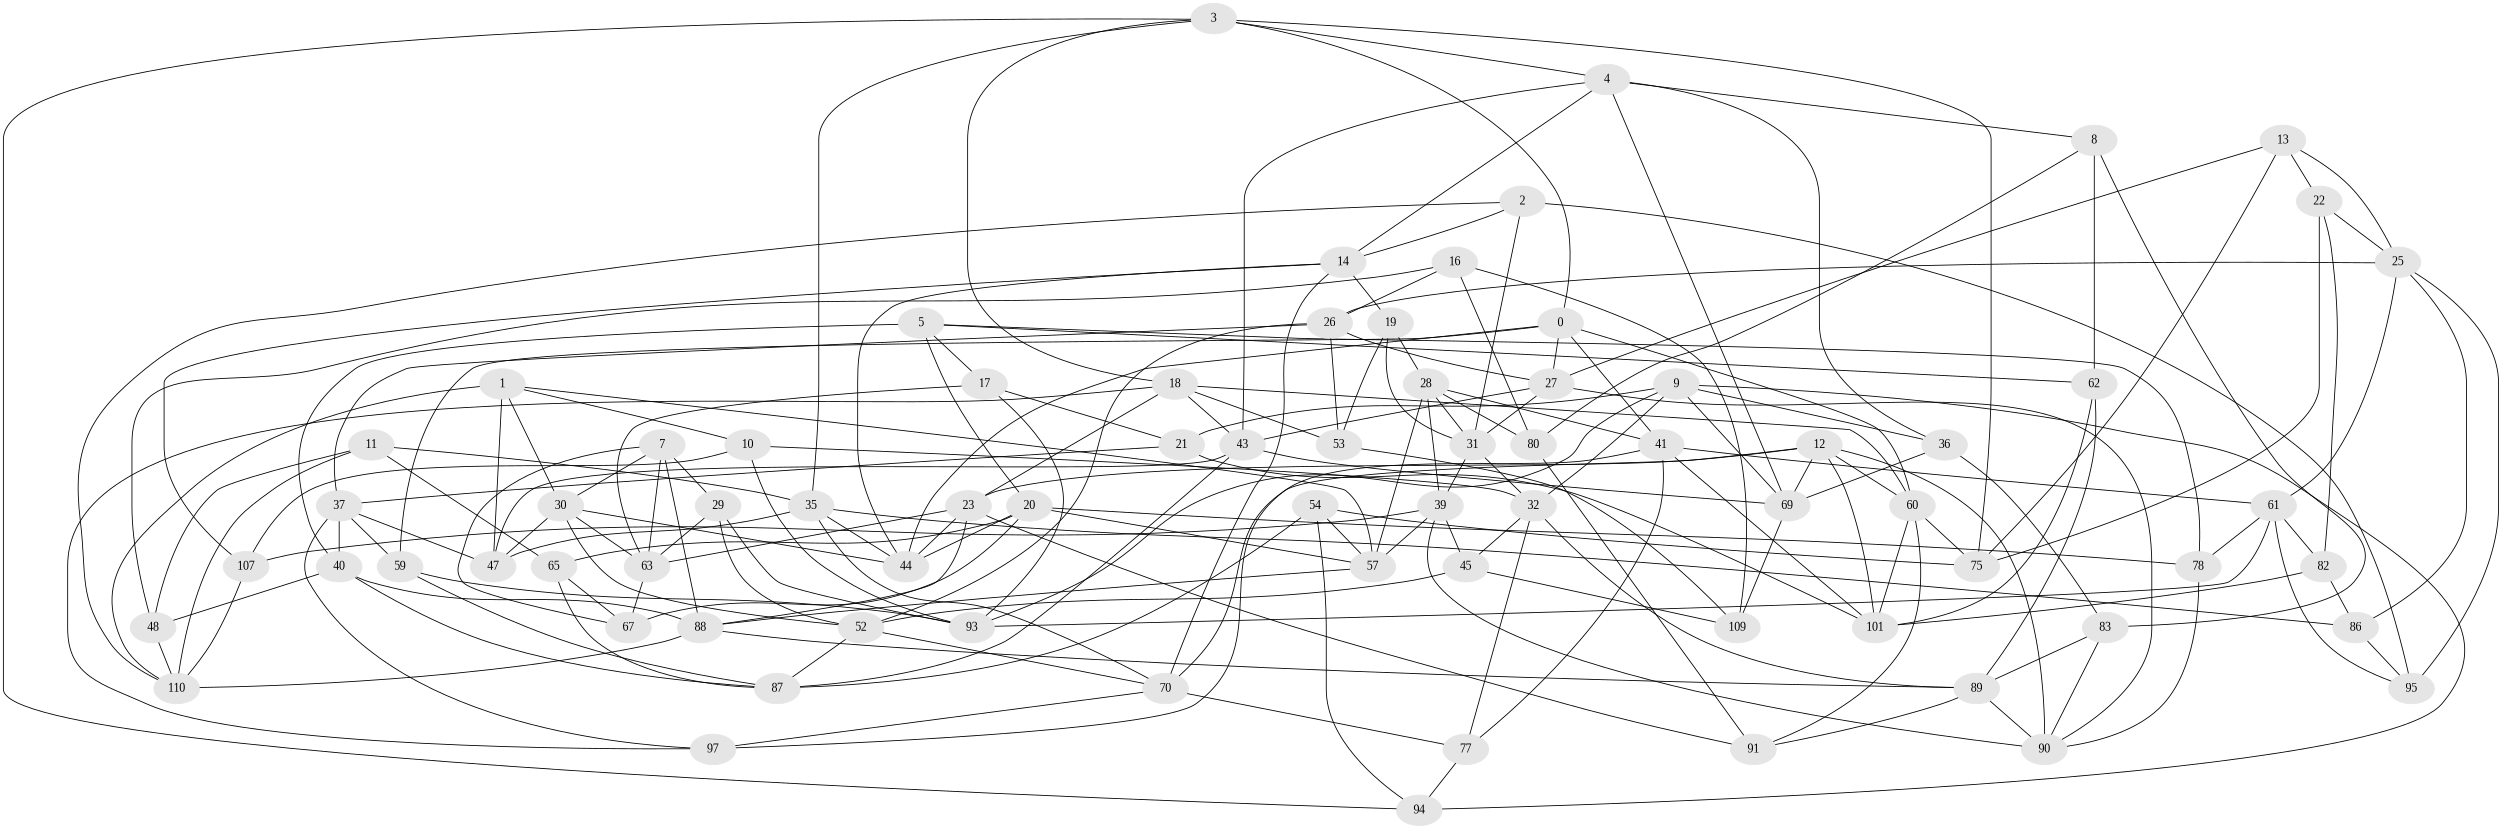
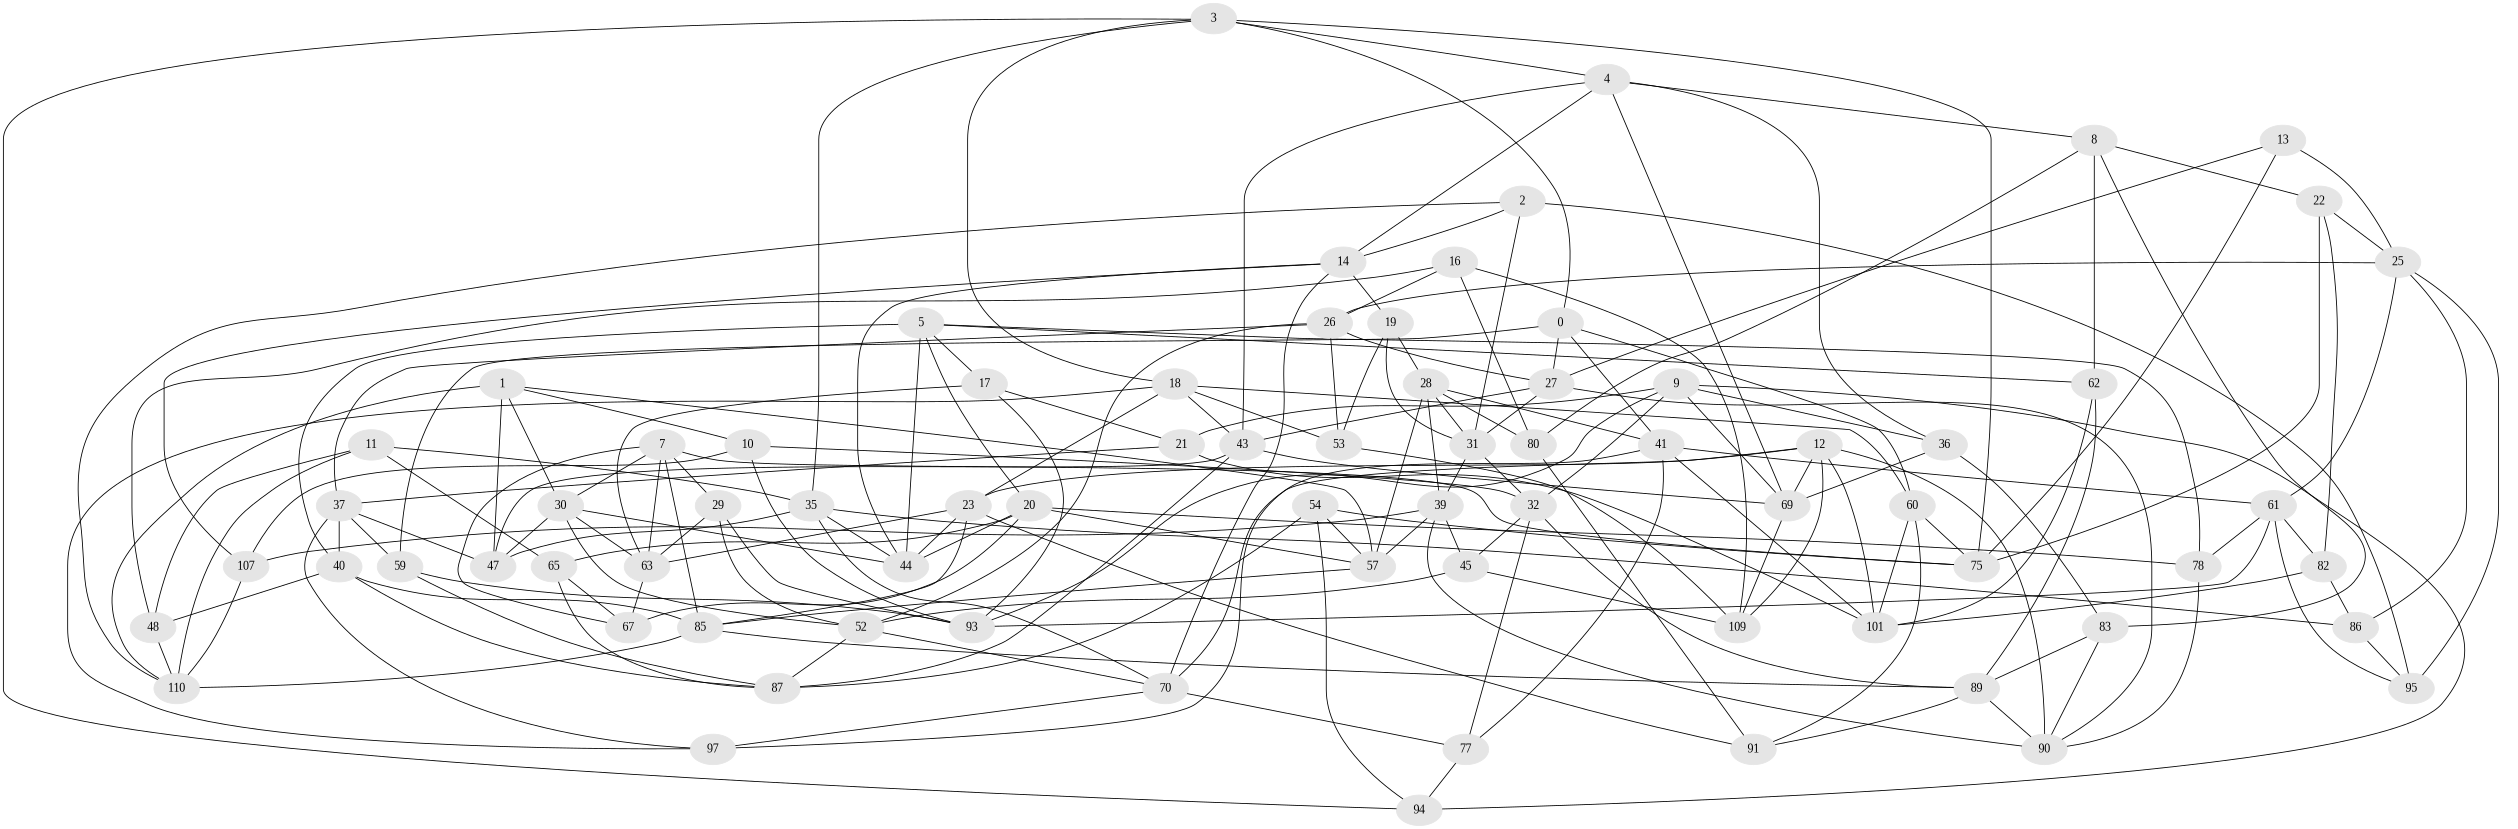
(2301, 171) -> (2207, 171)
(1186, 364) -> (913, 445)
(1872, 479) -> (1812, 534)
none -> (1483, 500)
(700, 628) -> (700, 628)
